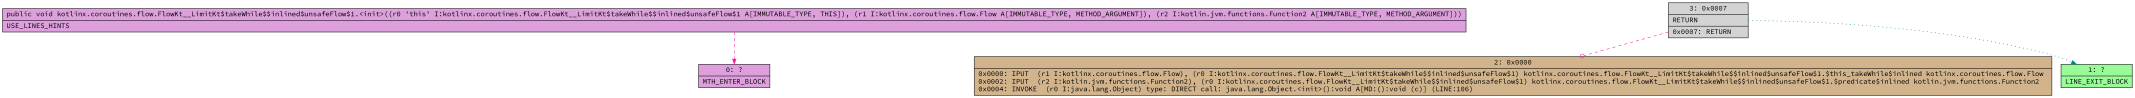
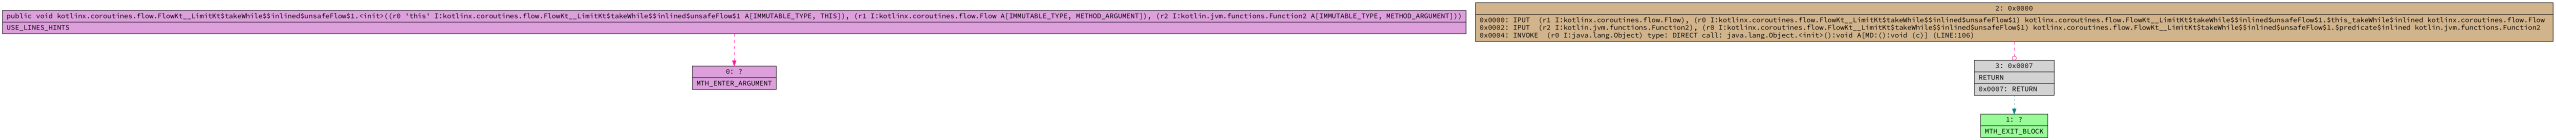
(1626, 44) -> (2014, 49)
(734, 82) -> (734, 83)
(2097, 82) -> (2014, 131)
